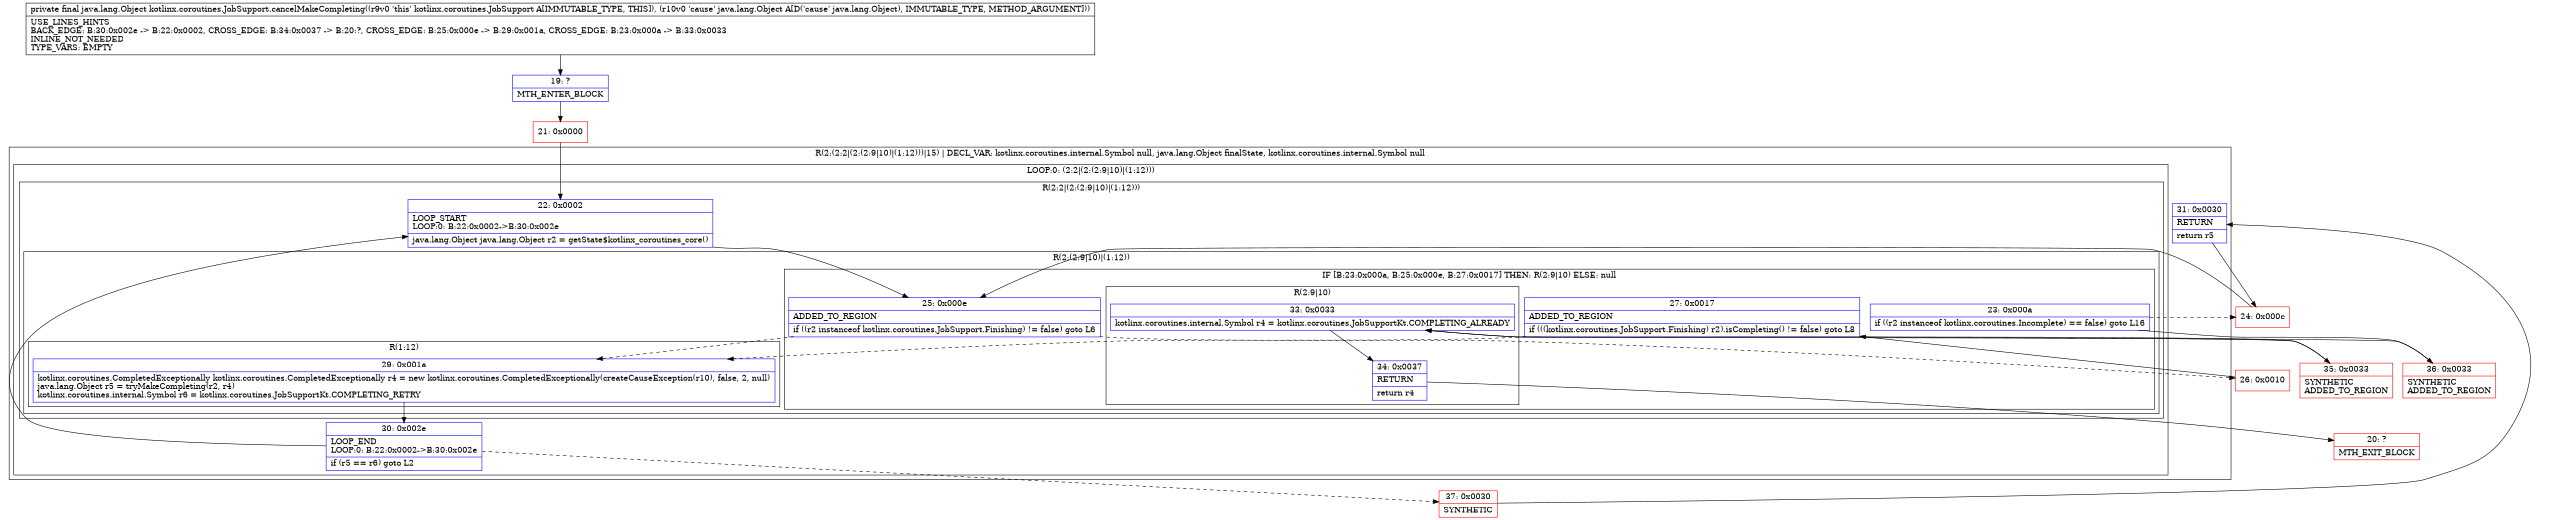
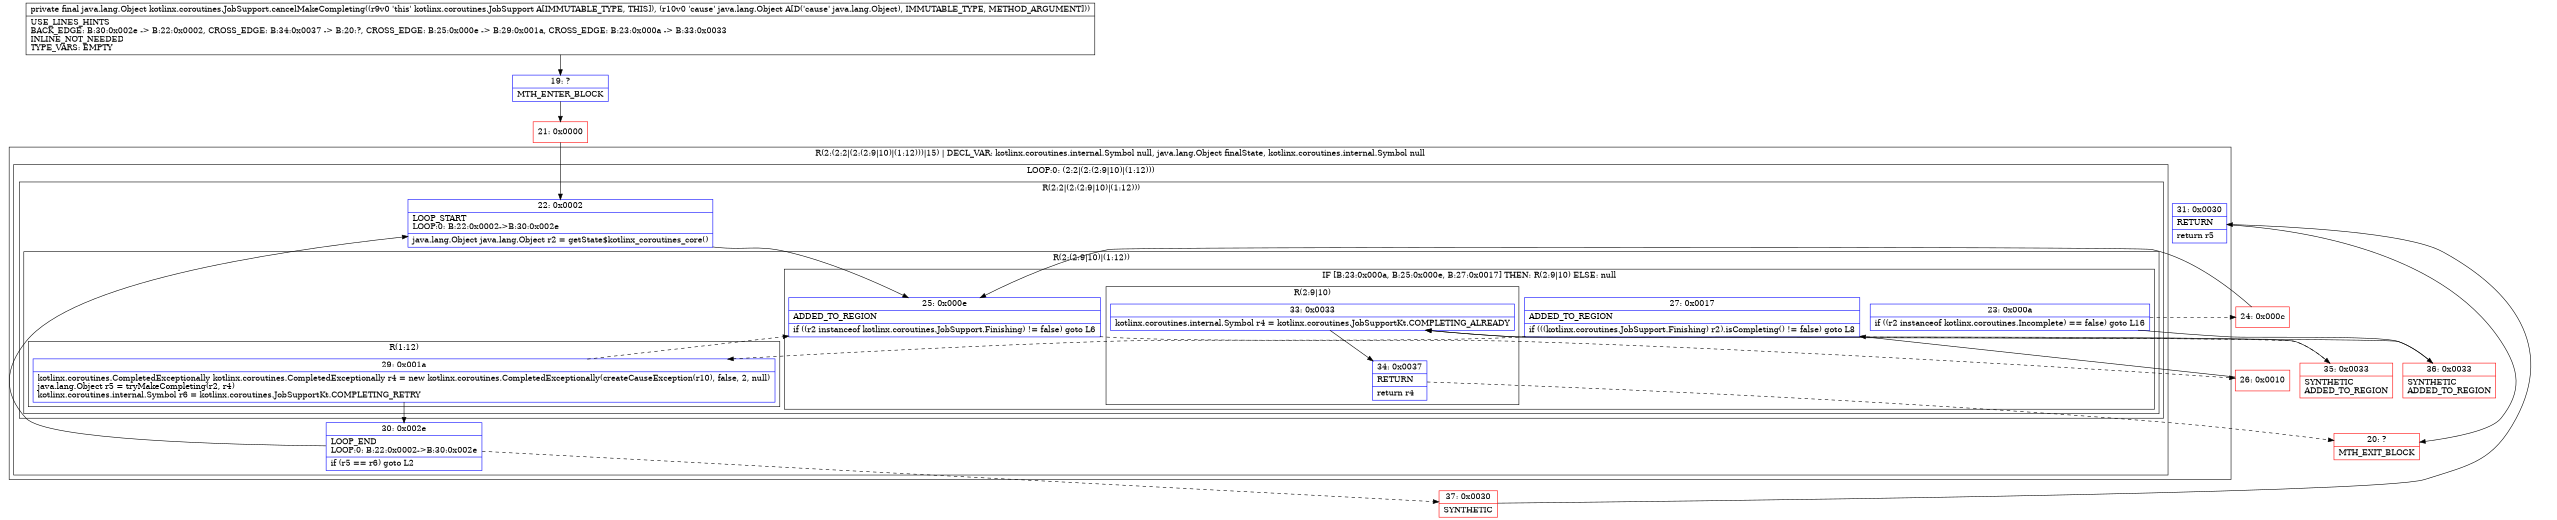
(2235, 276) -> (2450, 291)
(2095, 338) -> (2095, 338)
(698, 348) -> (685, 348)
(1878, 403) -> (1878, 403)
